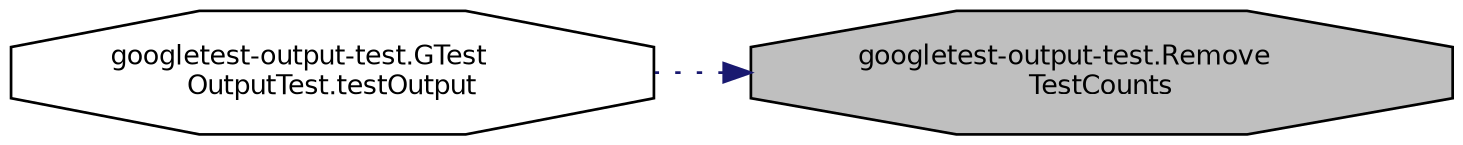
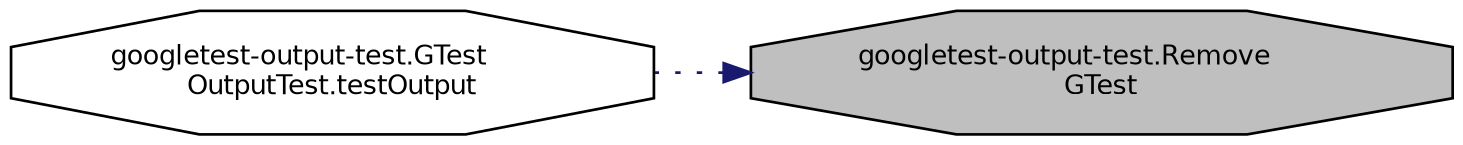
(1102, 73) -> (1102, 73)
